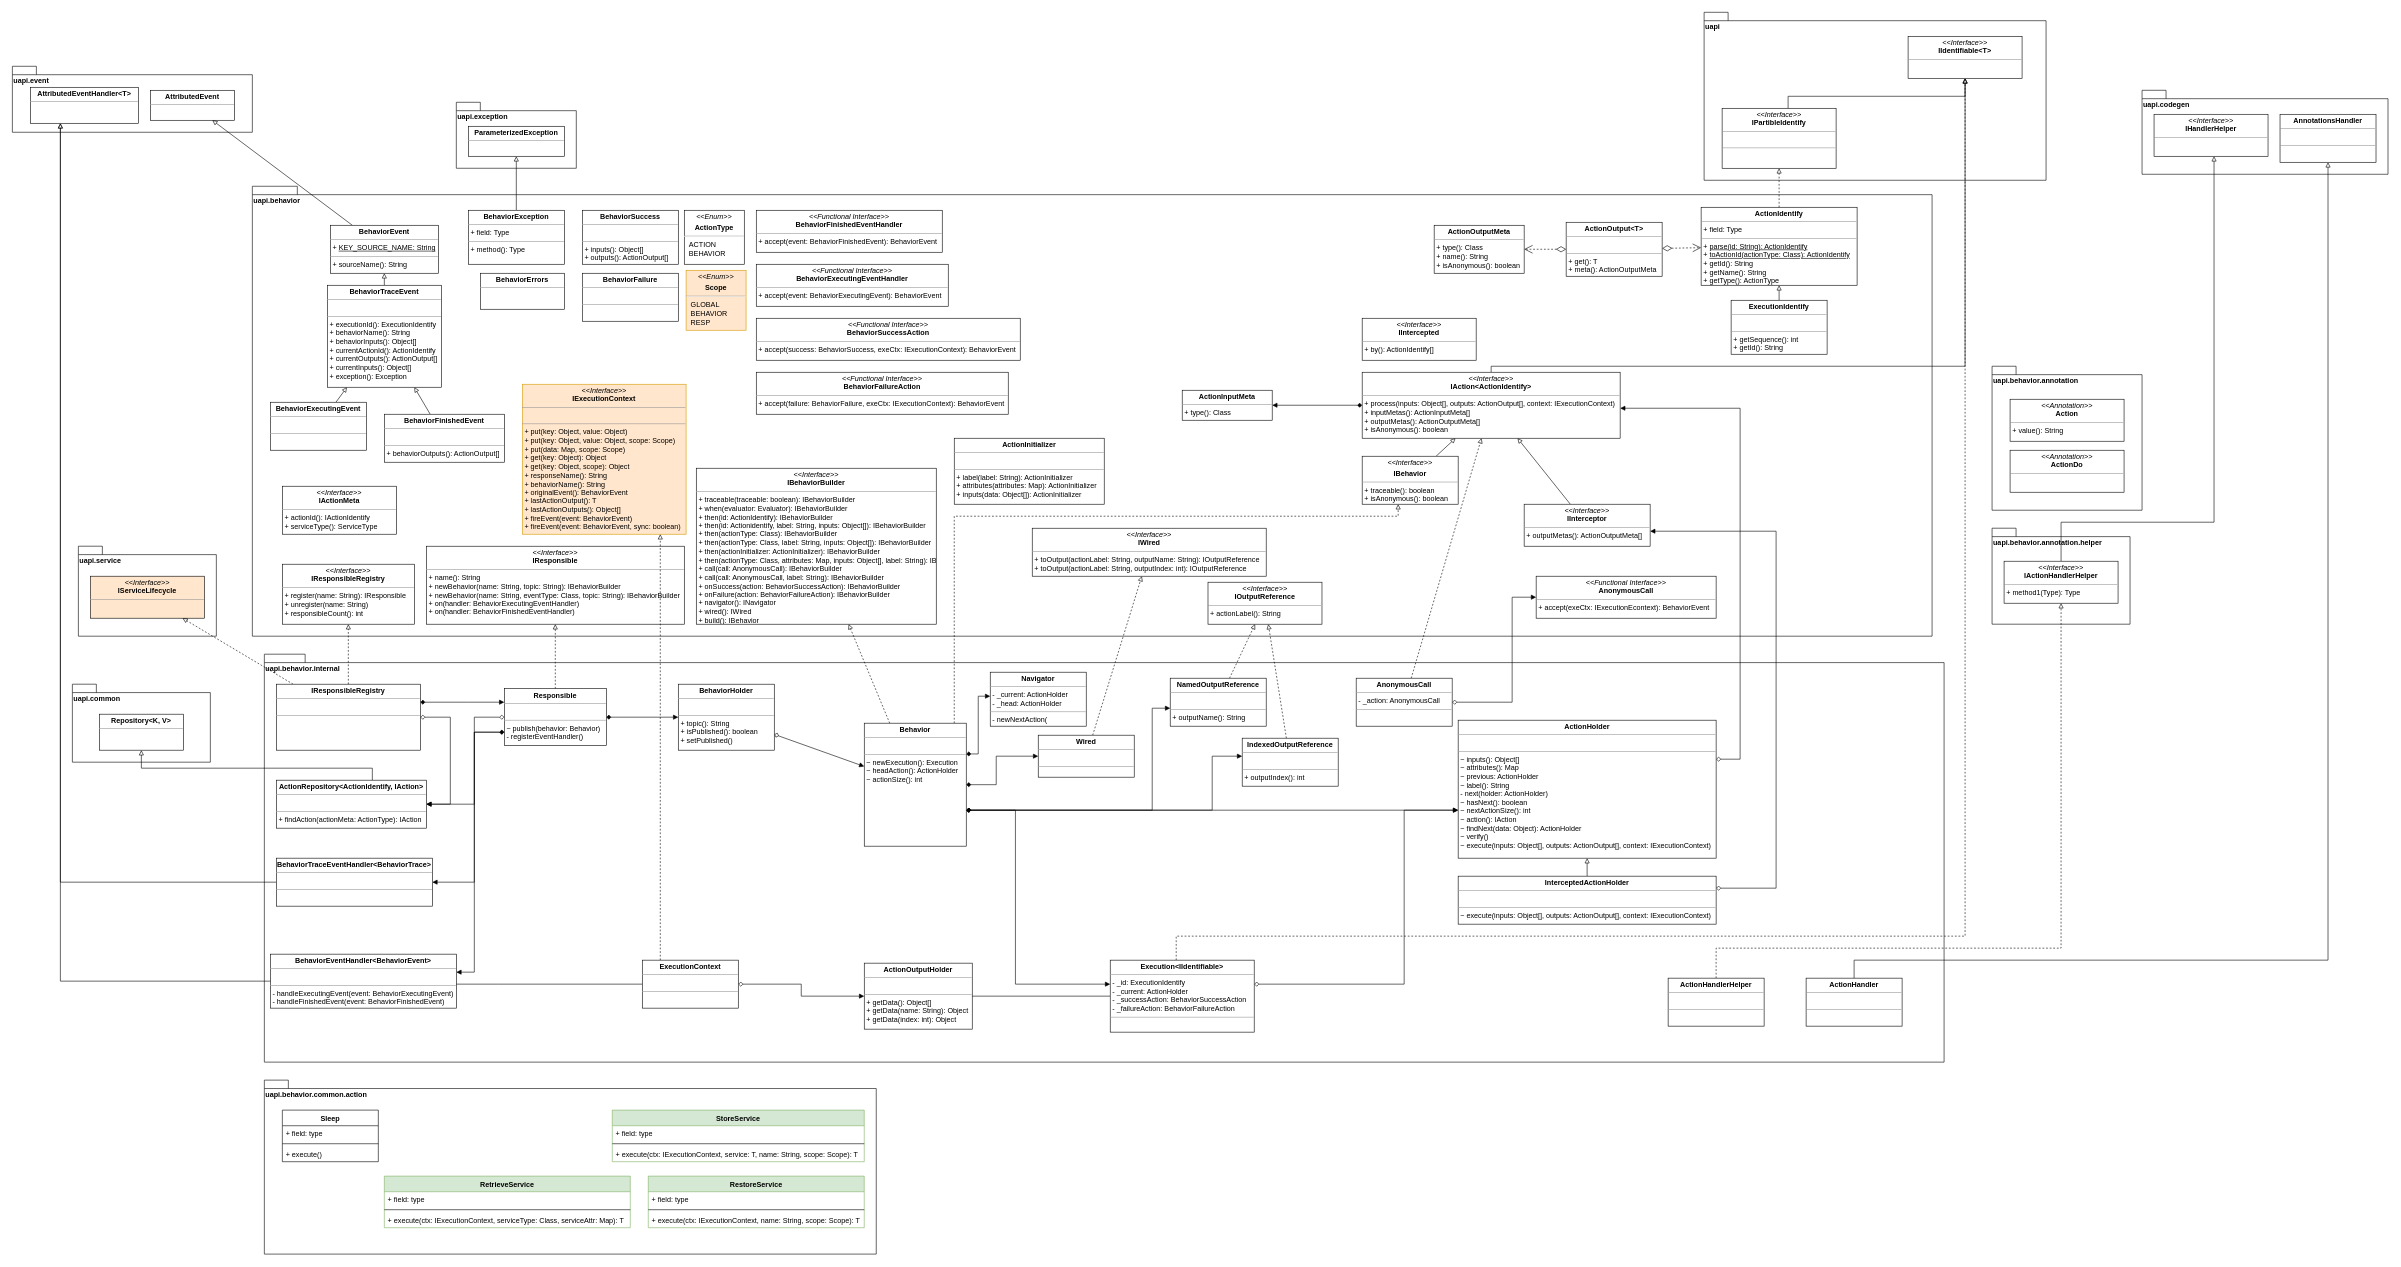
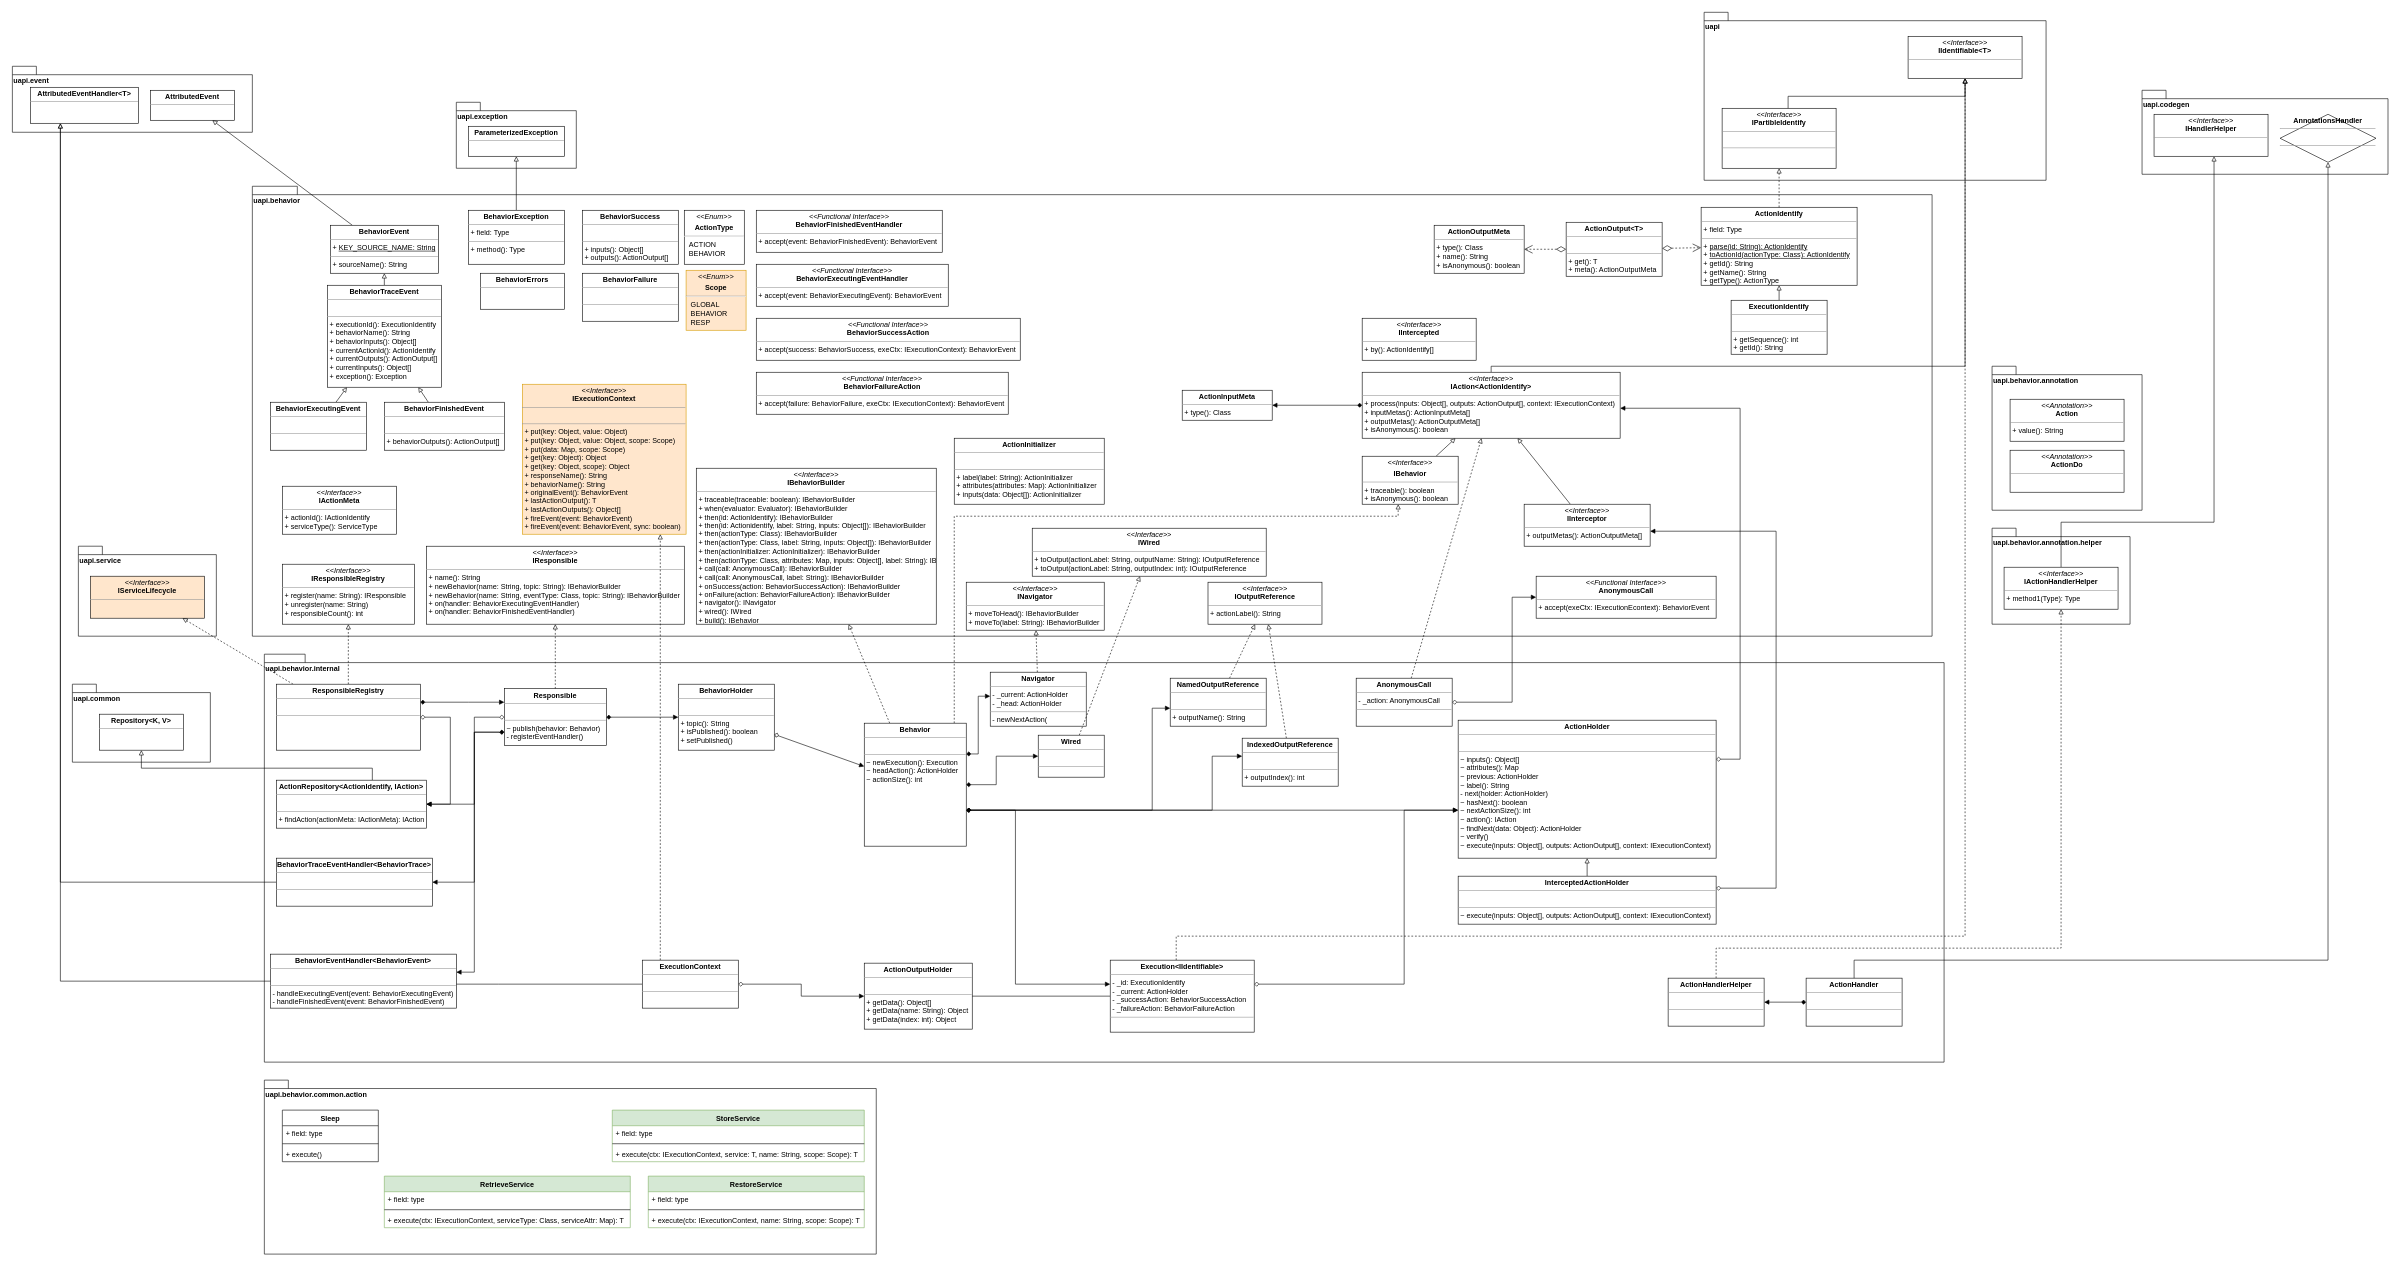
(2328, 138) -> (2328, 138)
(444, 438) -> (444, 426)
(2061, 582) -> (2061, 588)
none -> (1035, 606)
none -> (1037, 654)
(314, 689) -> (312, 689)
(1086, 756) -> (1071, 756)
(358, 789) -> (360, 789)
none -> (1801, 1002)
